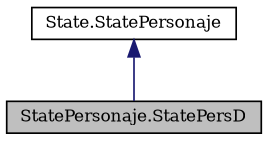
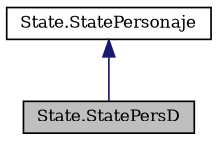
(134, 117) -> (109, 117)
